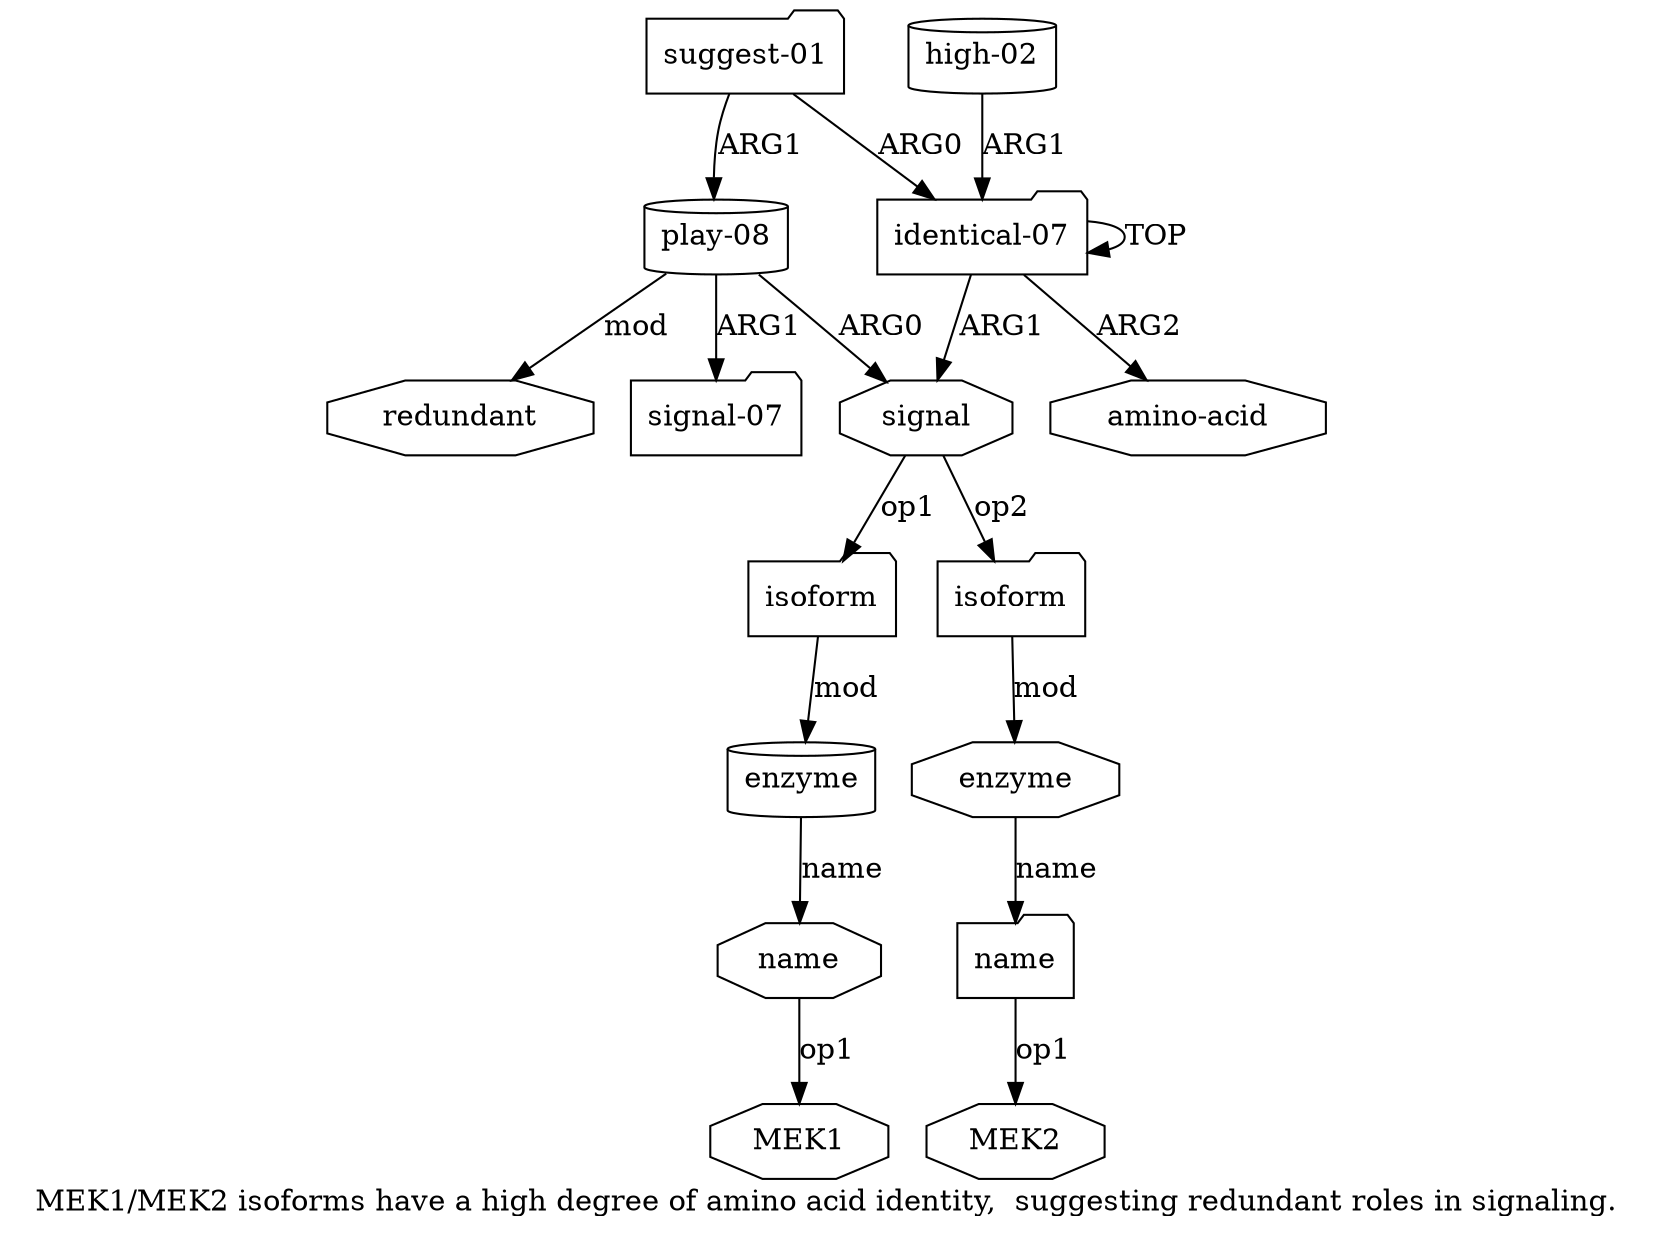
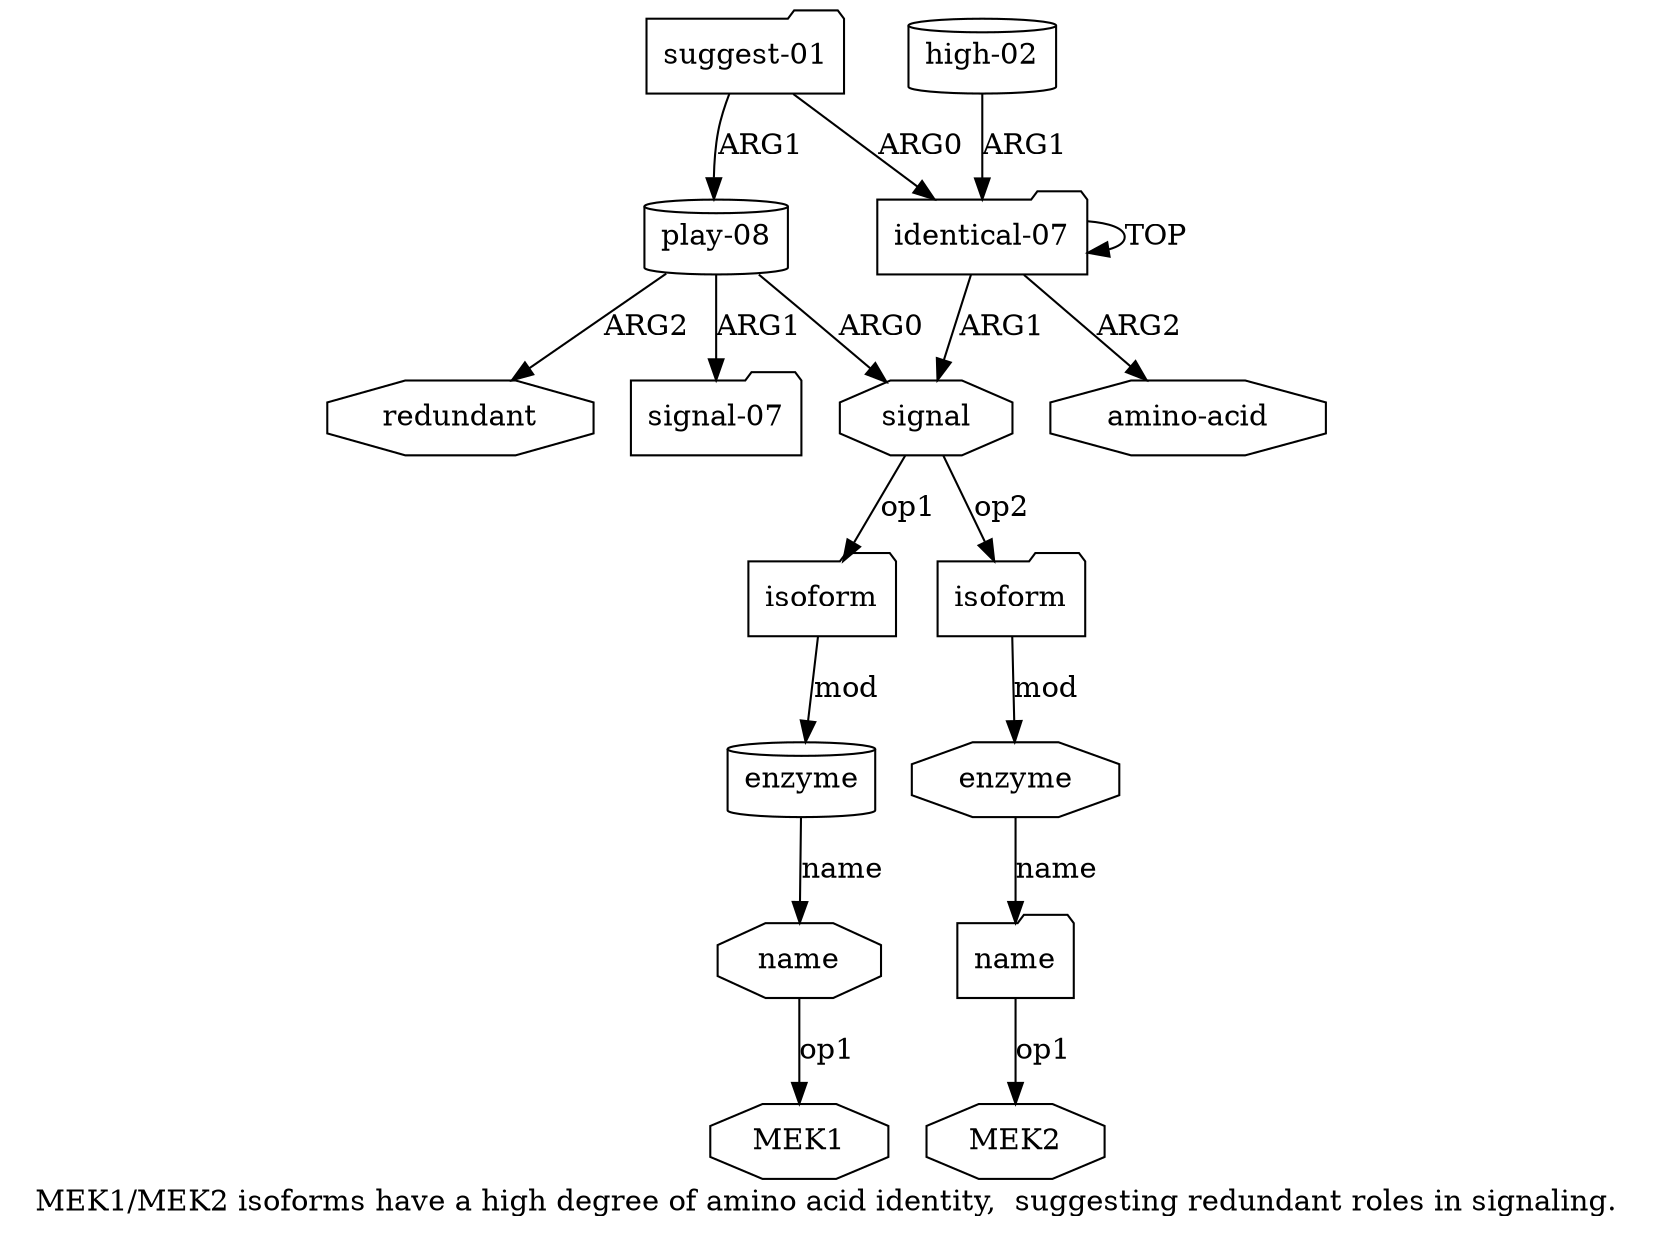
(636, 327) -> (646, 327)
